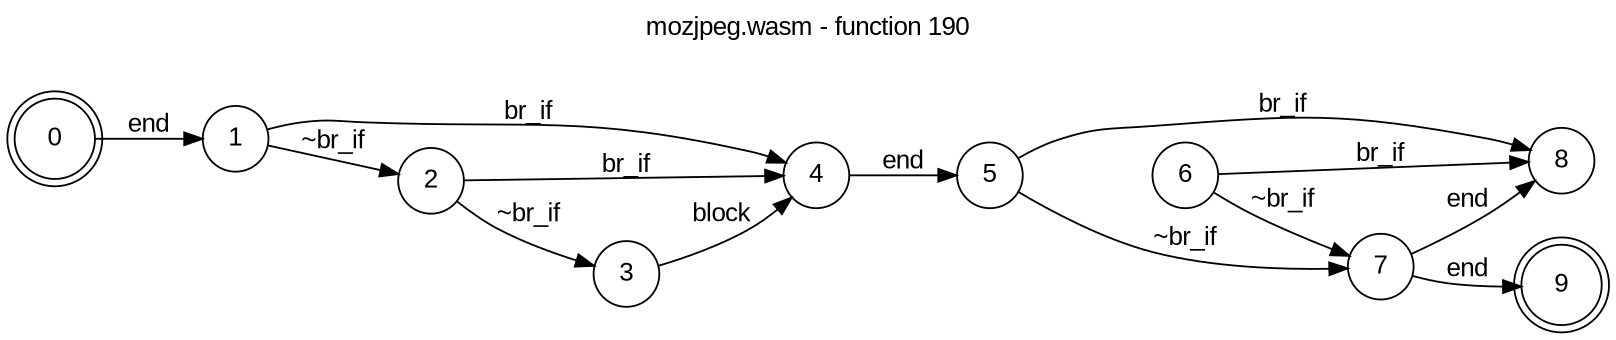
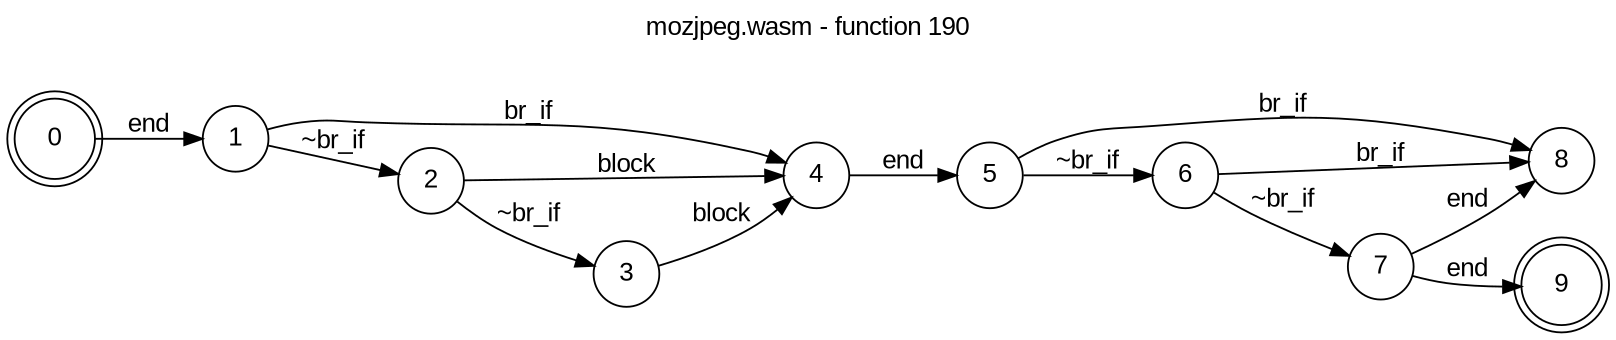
(626, 165) -> (626, 165)
(1167, 255) -> (1079, 175)
